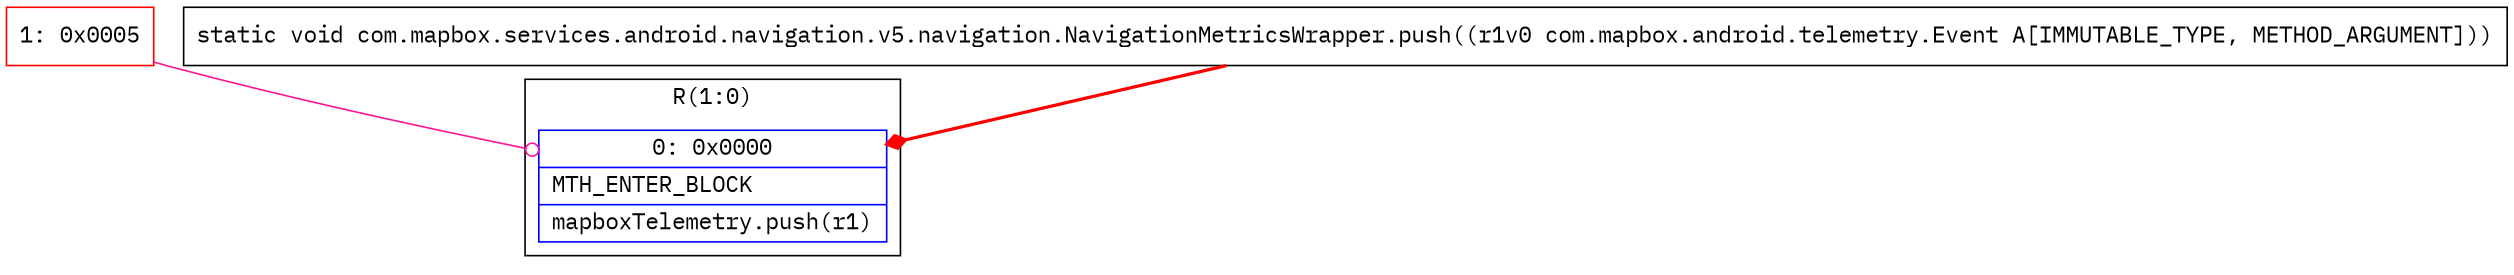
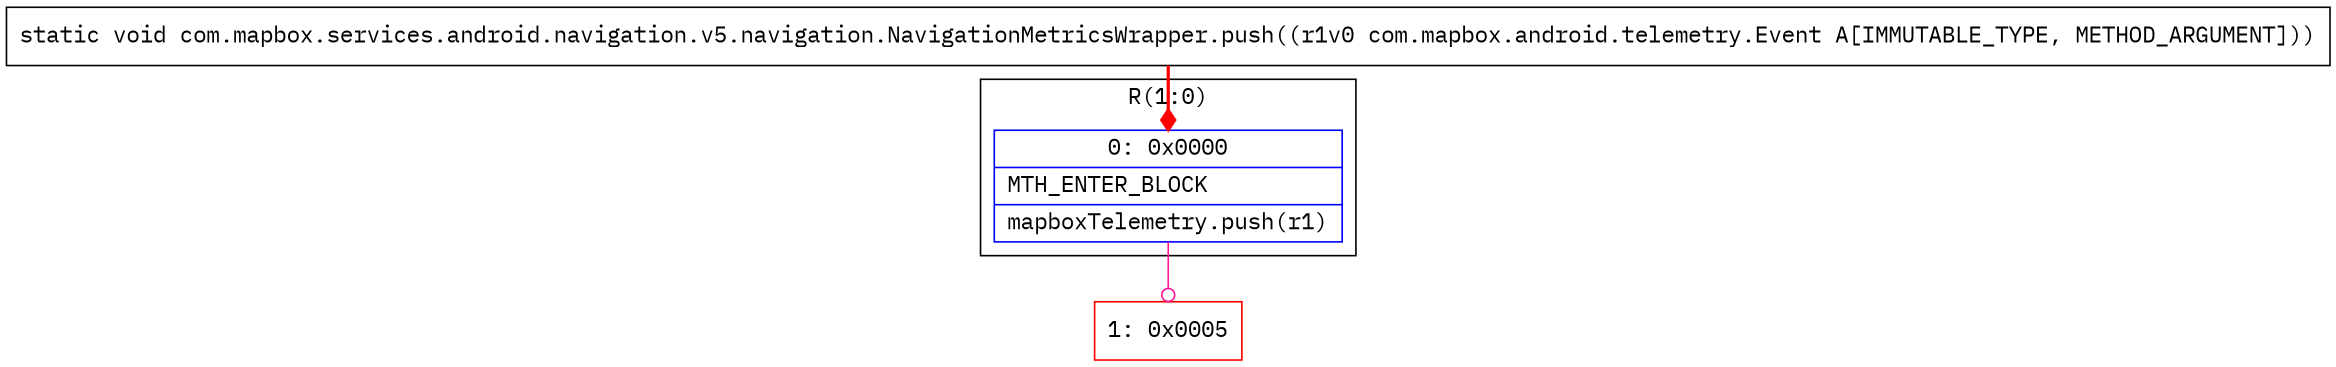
(339, 108) -> (1168, 266)
